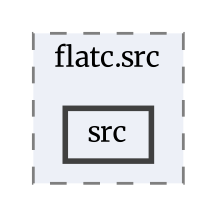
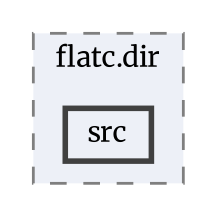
(108, 60) -> (108, 60)
